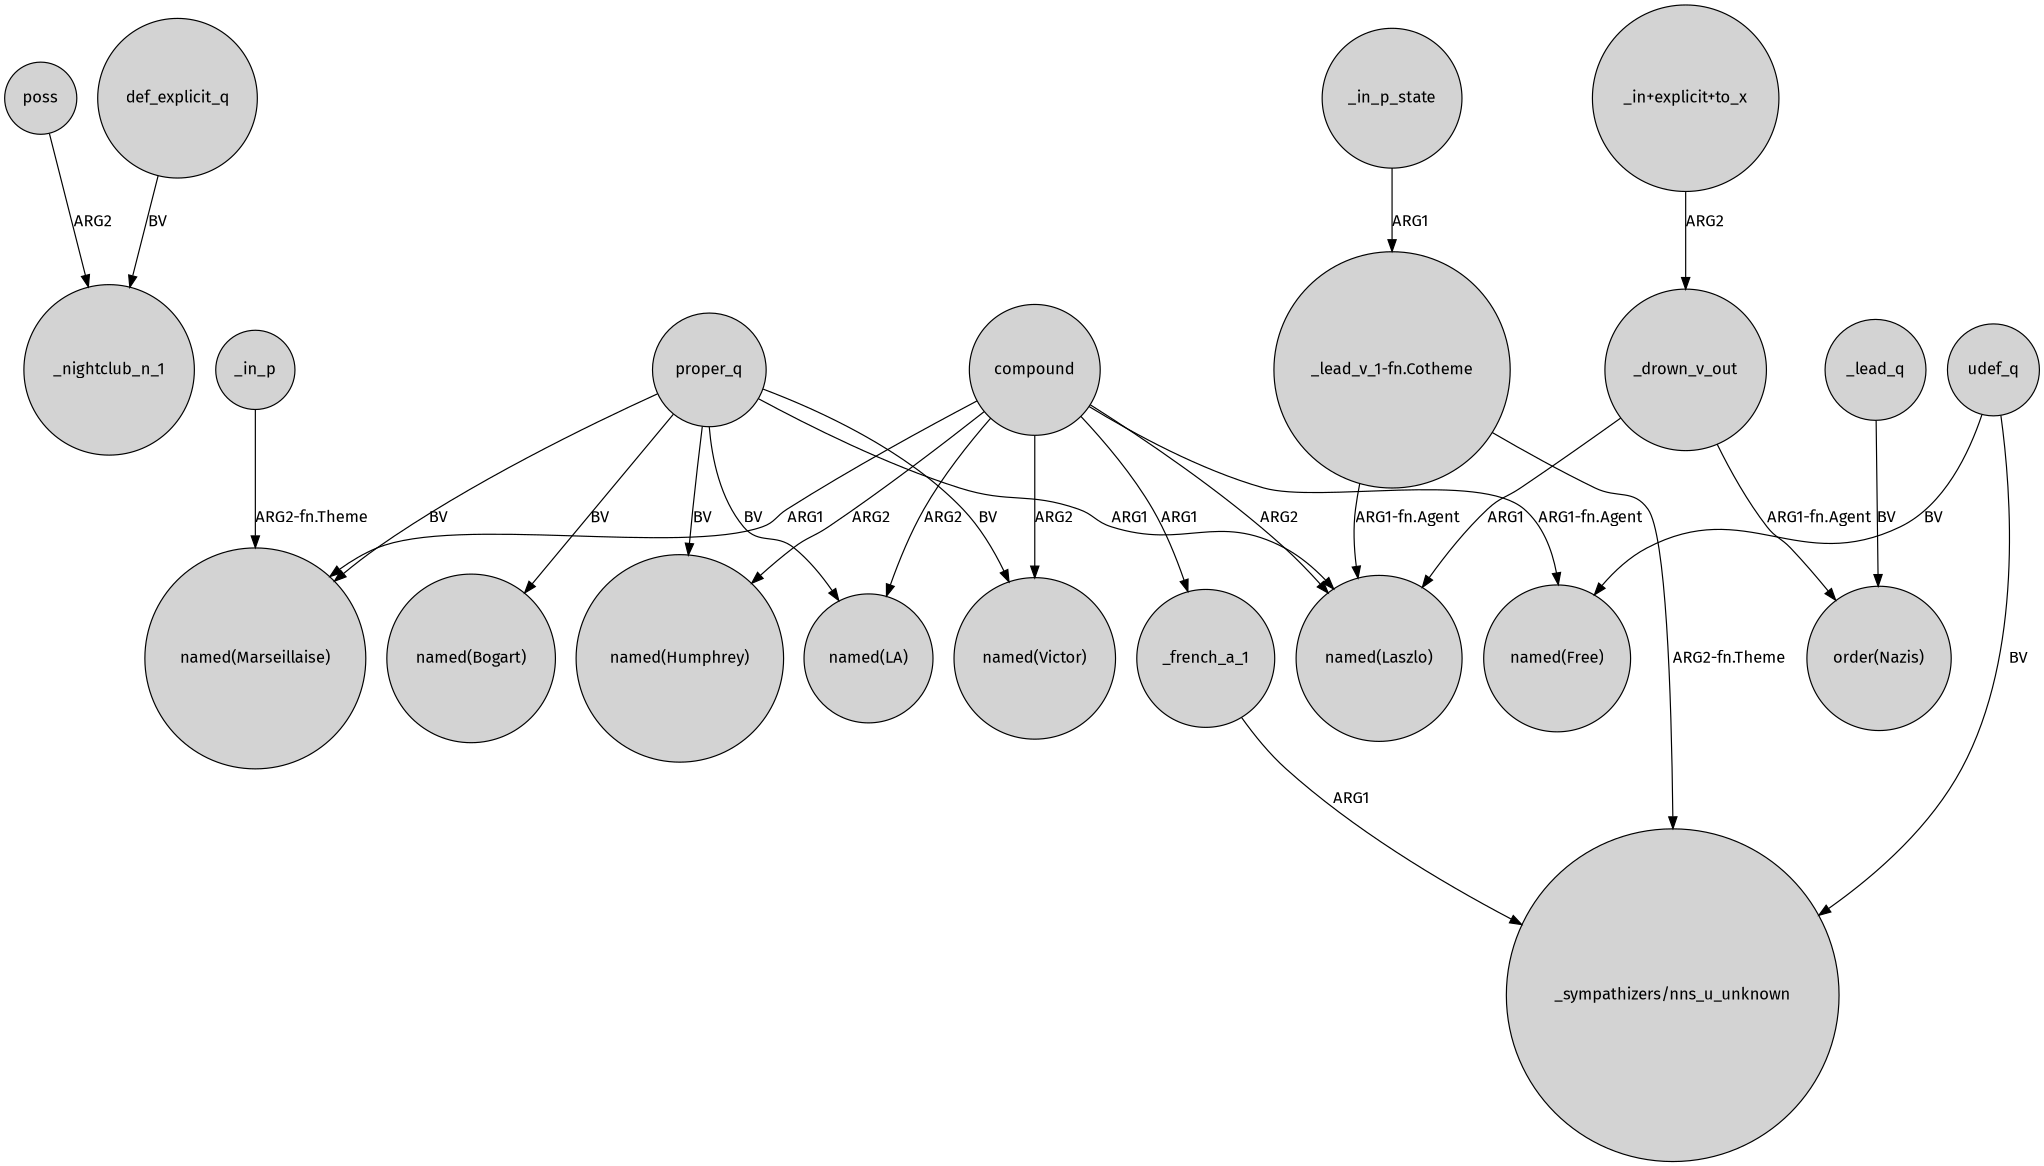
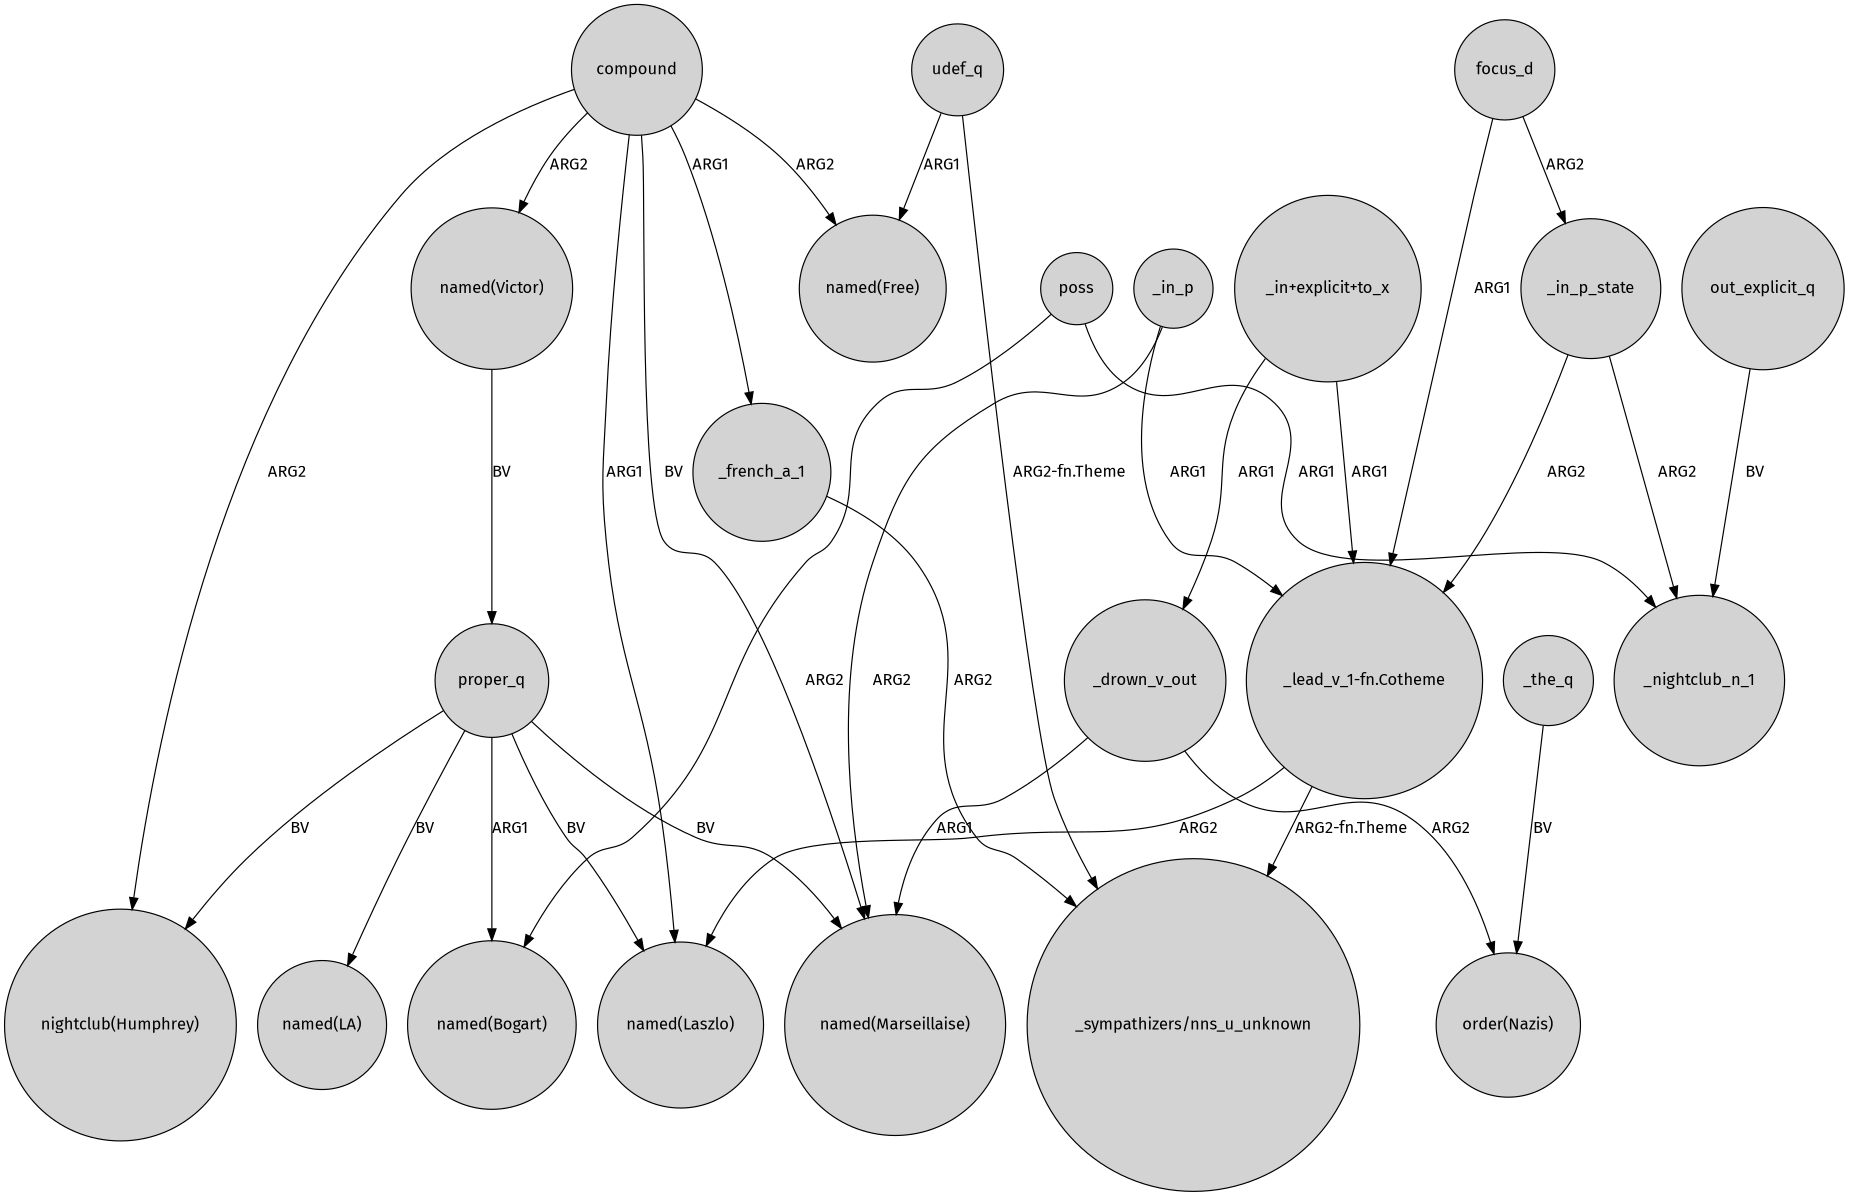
none -> (1505, 70)
(178, 98) -> (1763, 289)
(93, 222) -> (1317, 472)
(1410, 222) -> (1567, 472)
(1705, 222) -> (1257, 472)
(1875, 370) -> (1548, 681)
(901, 458) -> (492, 490)
none -> (1344, 467)
none -> (1641, 471)
(1517, 490) -> (975, 806)
none -> (1148, 493)
(932, 496) -> none
(312, 518) -> (892, 681)
(600, 518) -> (510, 829)
(805, 518) -> (673, 472)
(1130, 518) -> (576, 829)
(1279, 518) -> (625, 472)
(1408, 518) -> (1199, 829)
(1591, 518) -> (816, 165)
(1819, 518) -> (1451, 829)
(1933, 518) -> (942, 165)
none -> (777, 599)
(680, 658) -> (120, 1025)
(2018, 658) -> (1070, 472)
(1351, 799) -> (974, 681)
